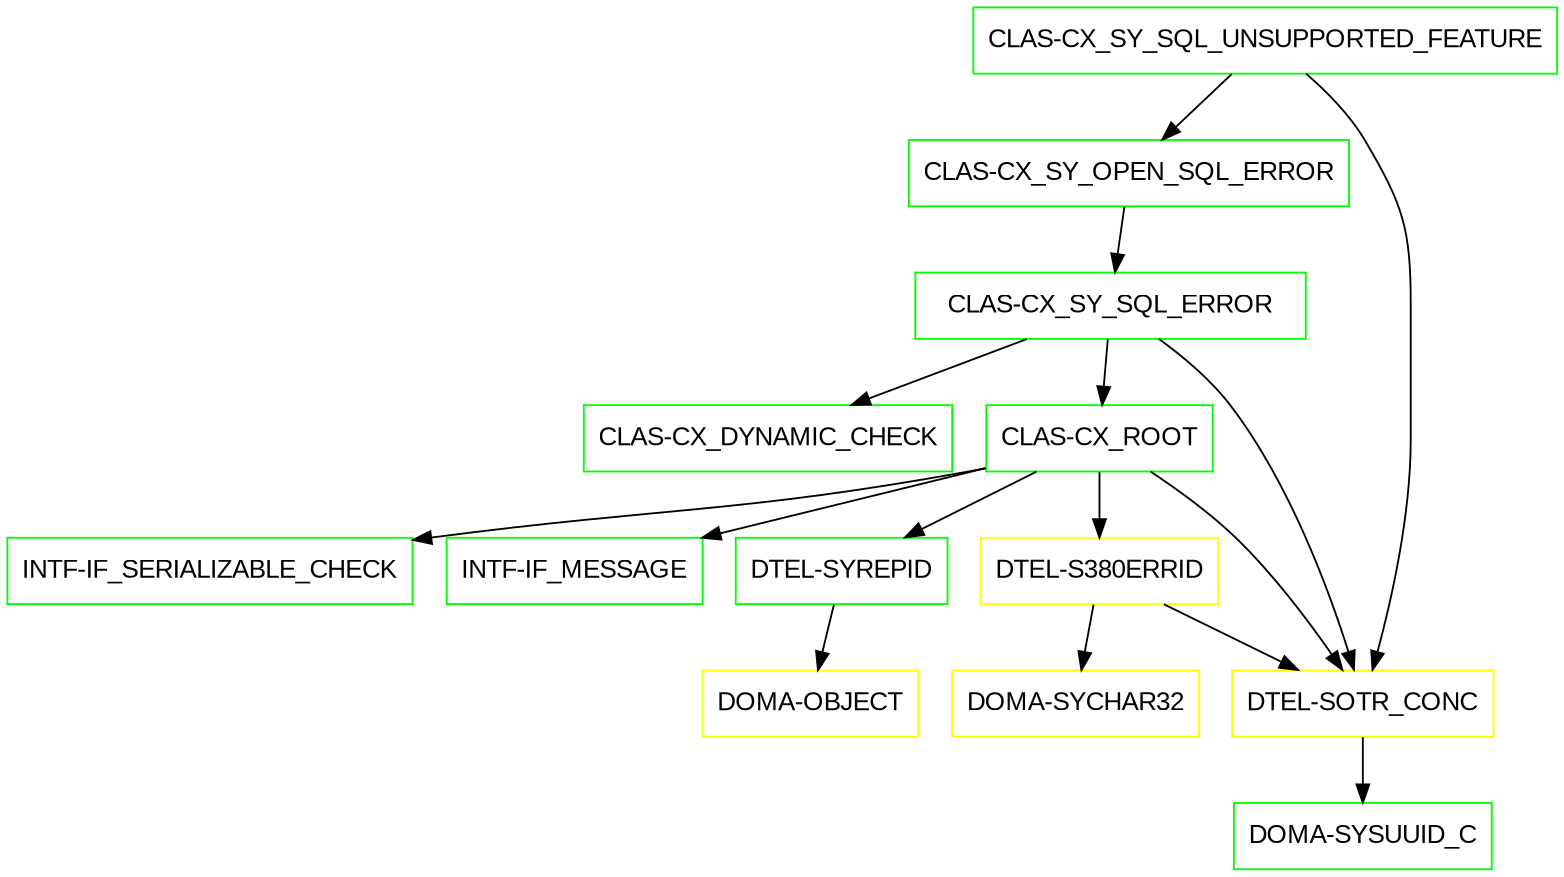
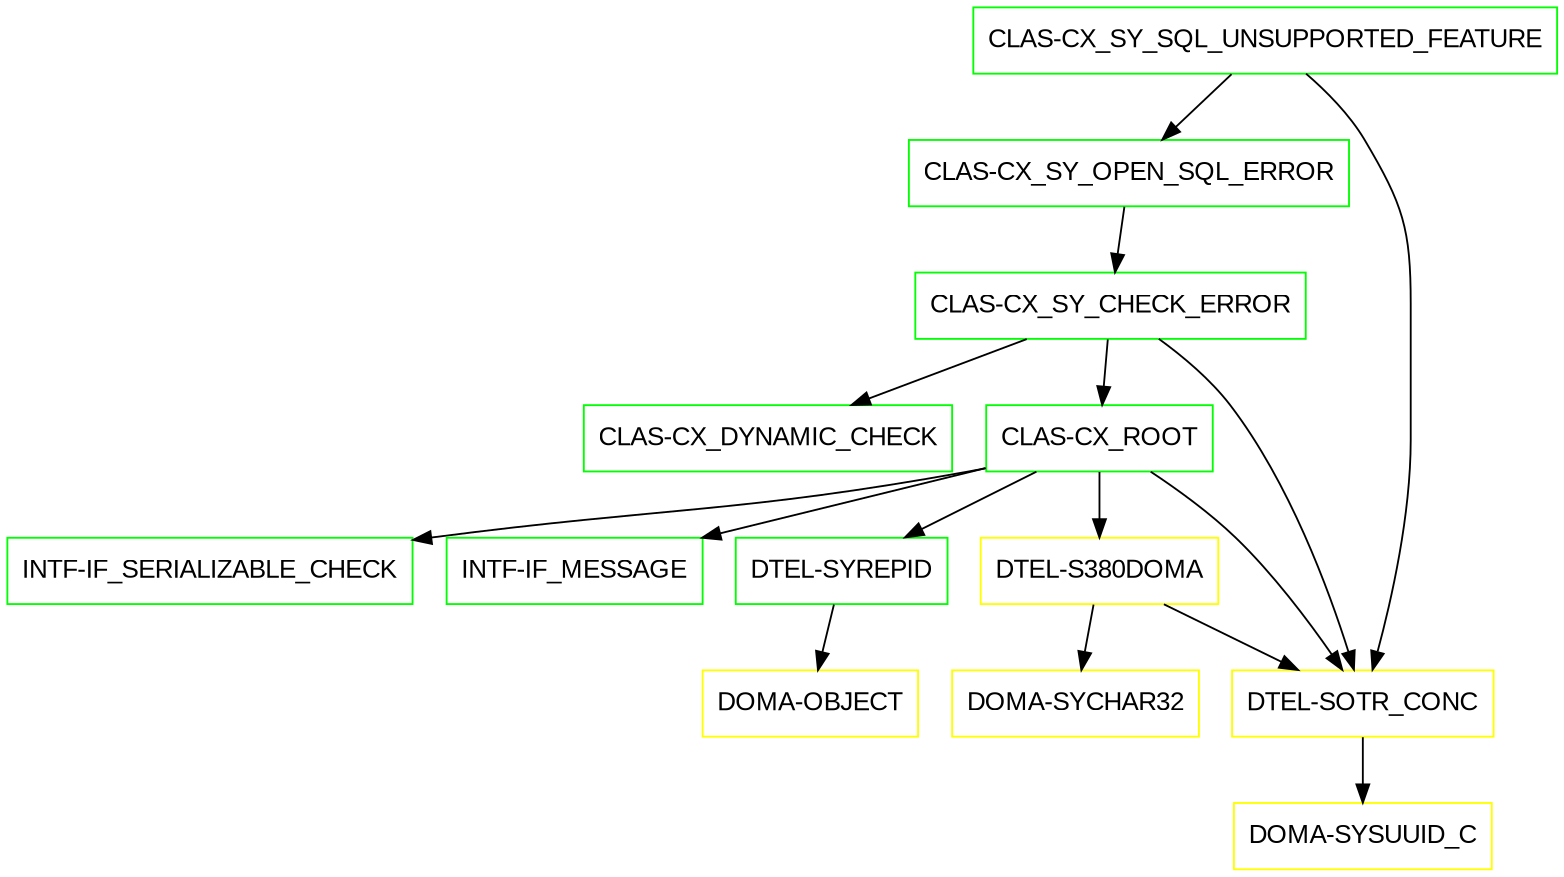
(1111, 306) -> (1111, 306)
(1099, 571) -> (1099, 571)
(1363, 836) -> (1363, 836)
